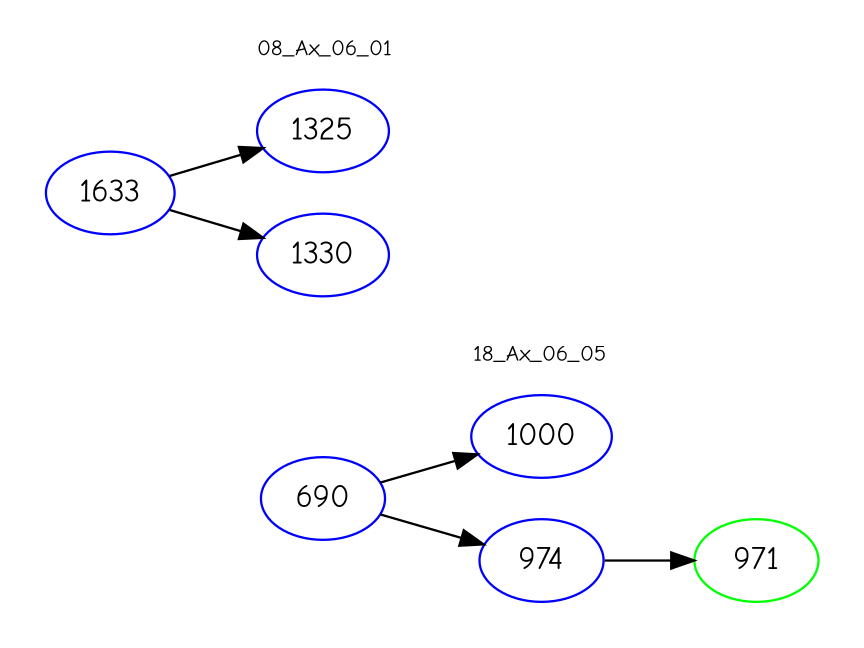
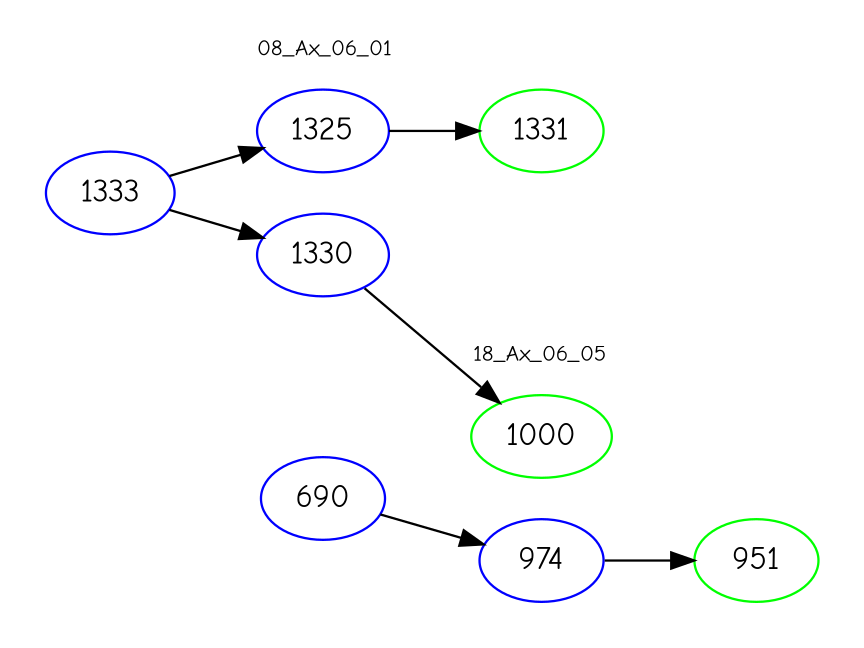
none -> (542, 131)
(110, 193) -> (110, 193)
(542, 436) -> (542, 436)
(418, 472) -> (435, 348)
(756, 561) -> (756, 561)
